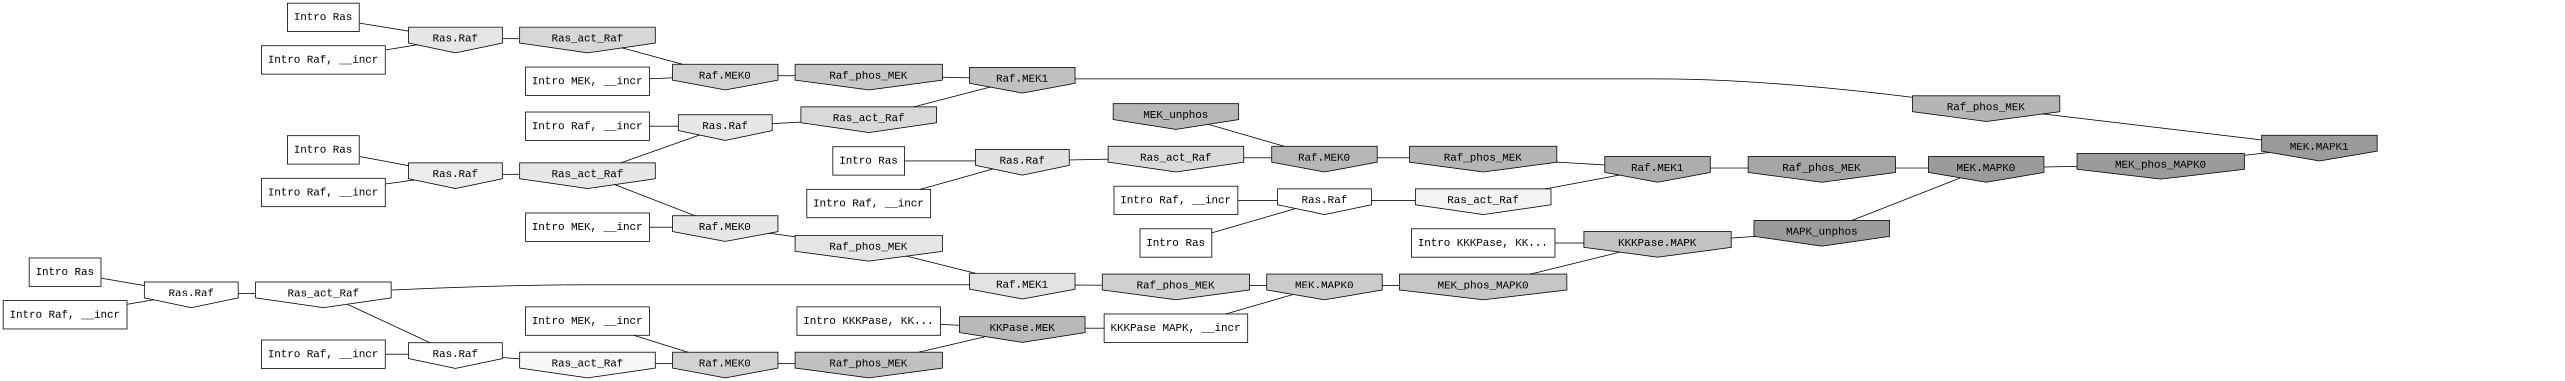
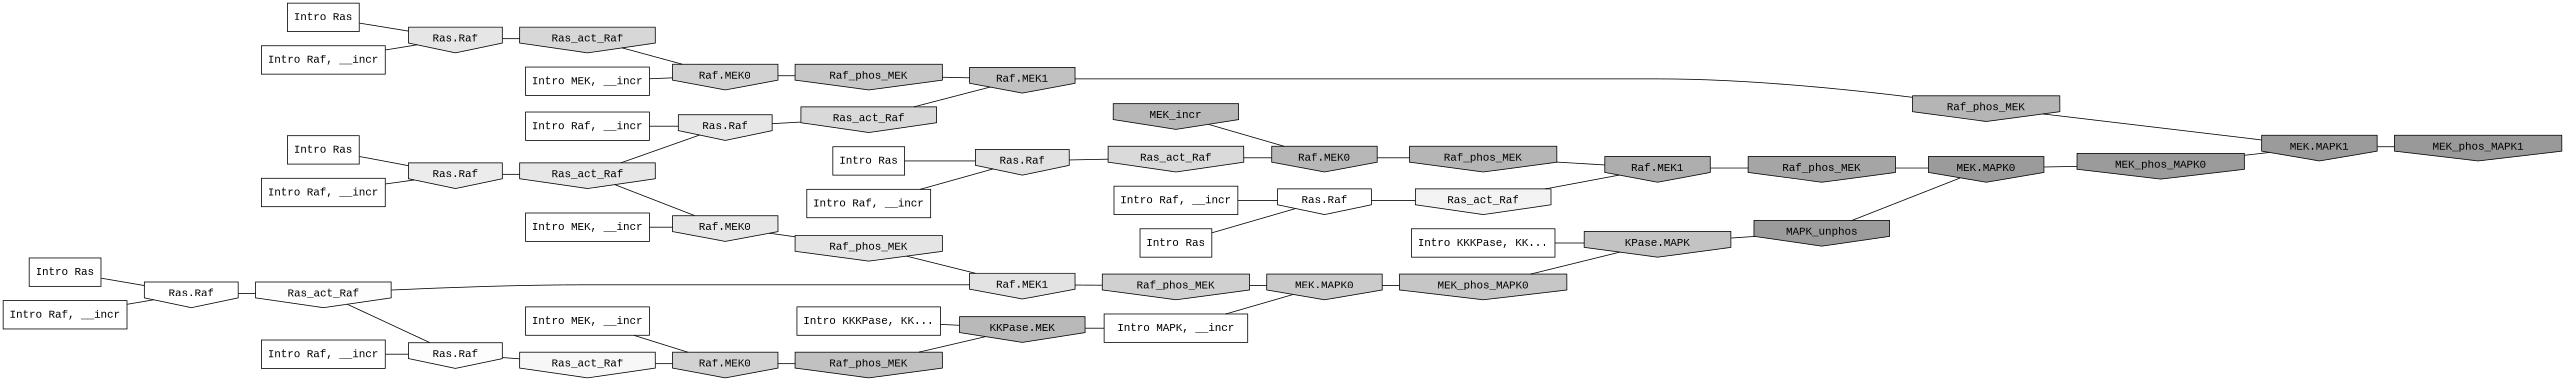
(1176, 115) -> (1176, 115)
none -> (2478, 147)
(1658, 243) -> (1658, 243)
(1176, 328) -> (1176, 328)
